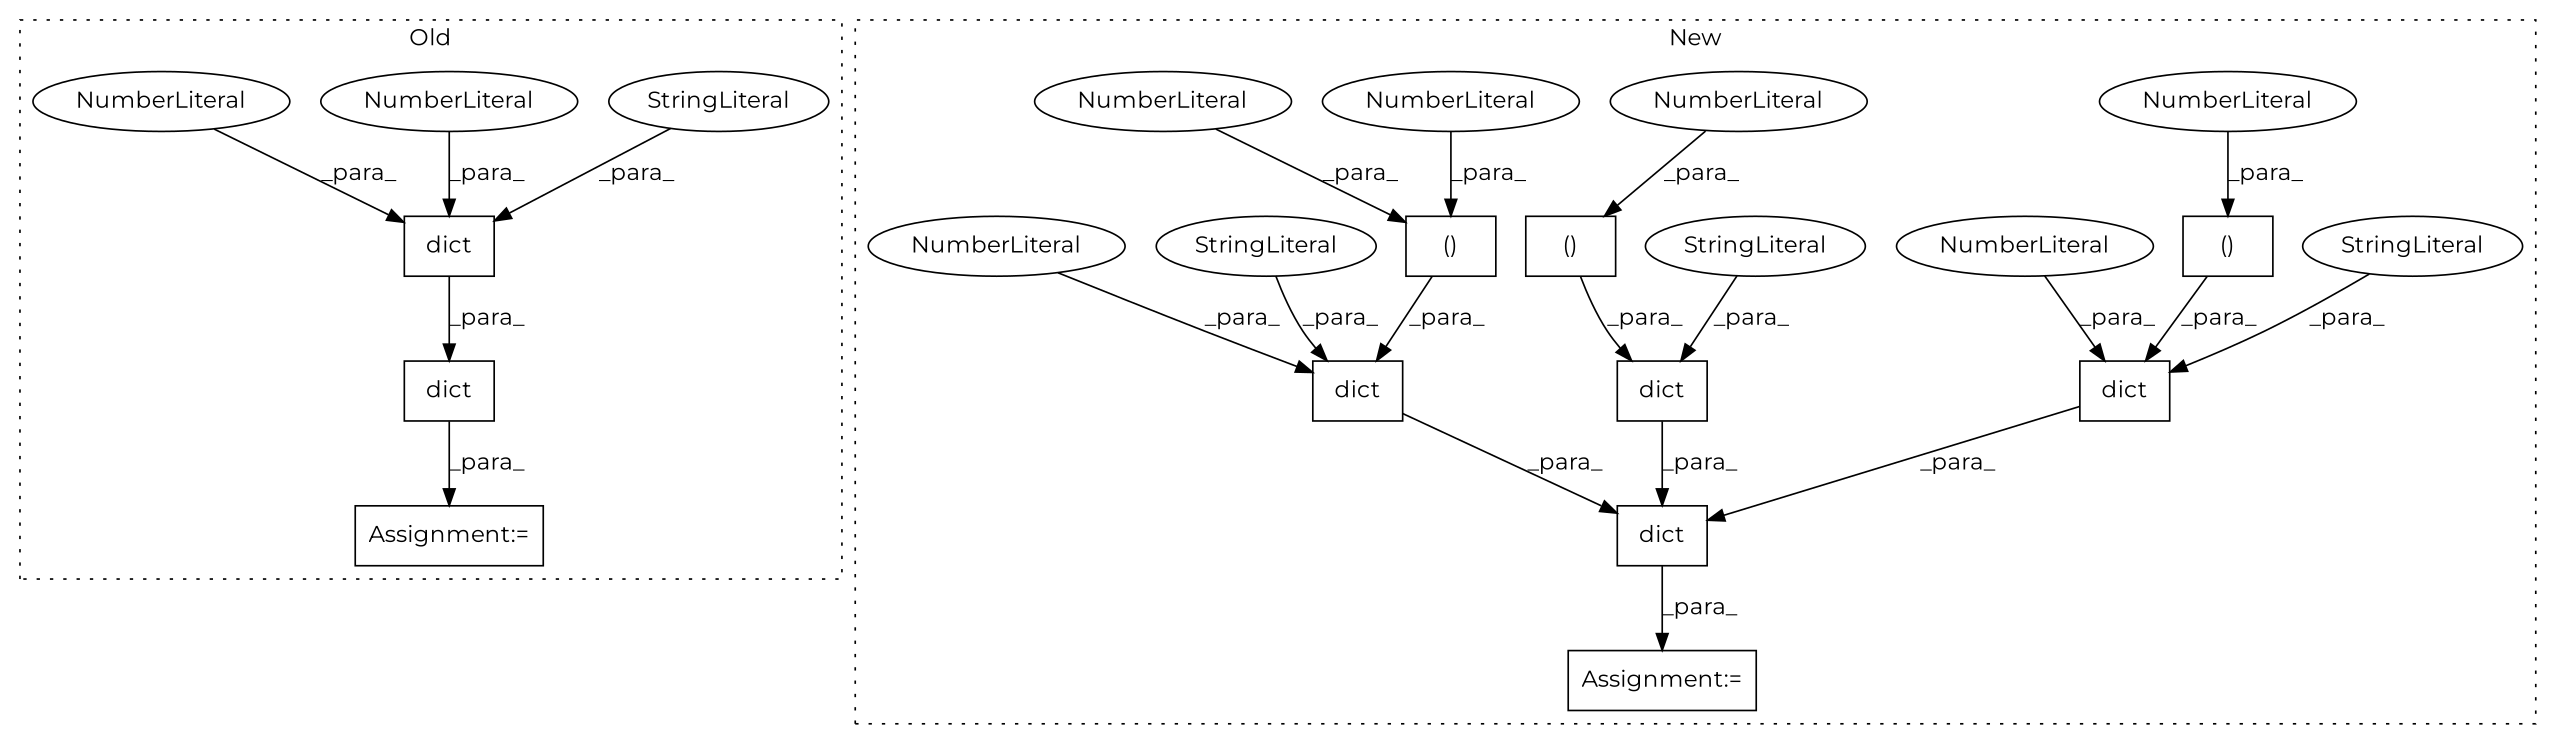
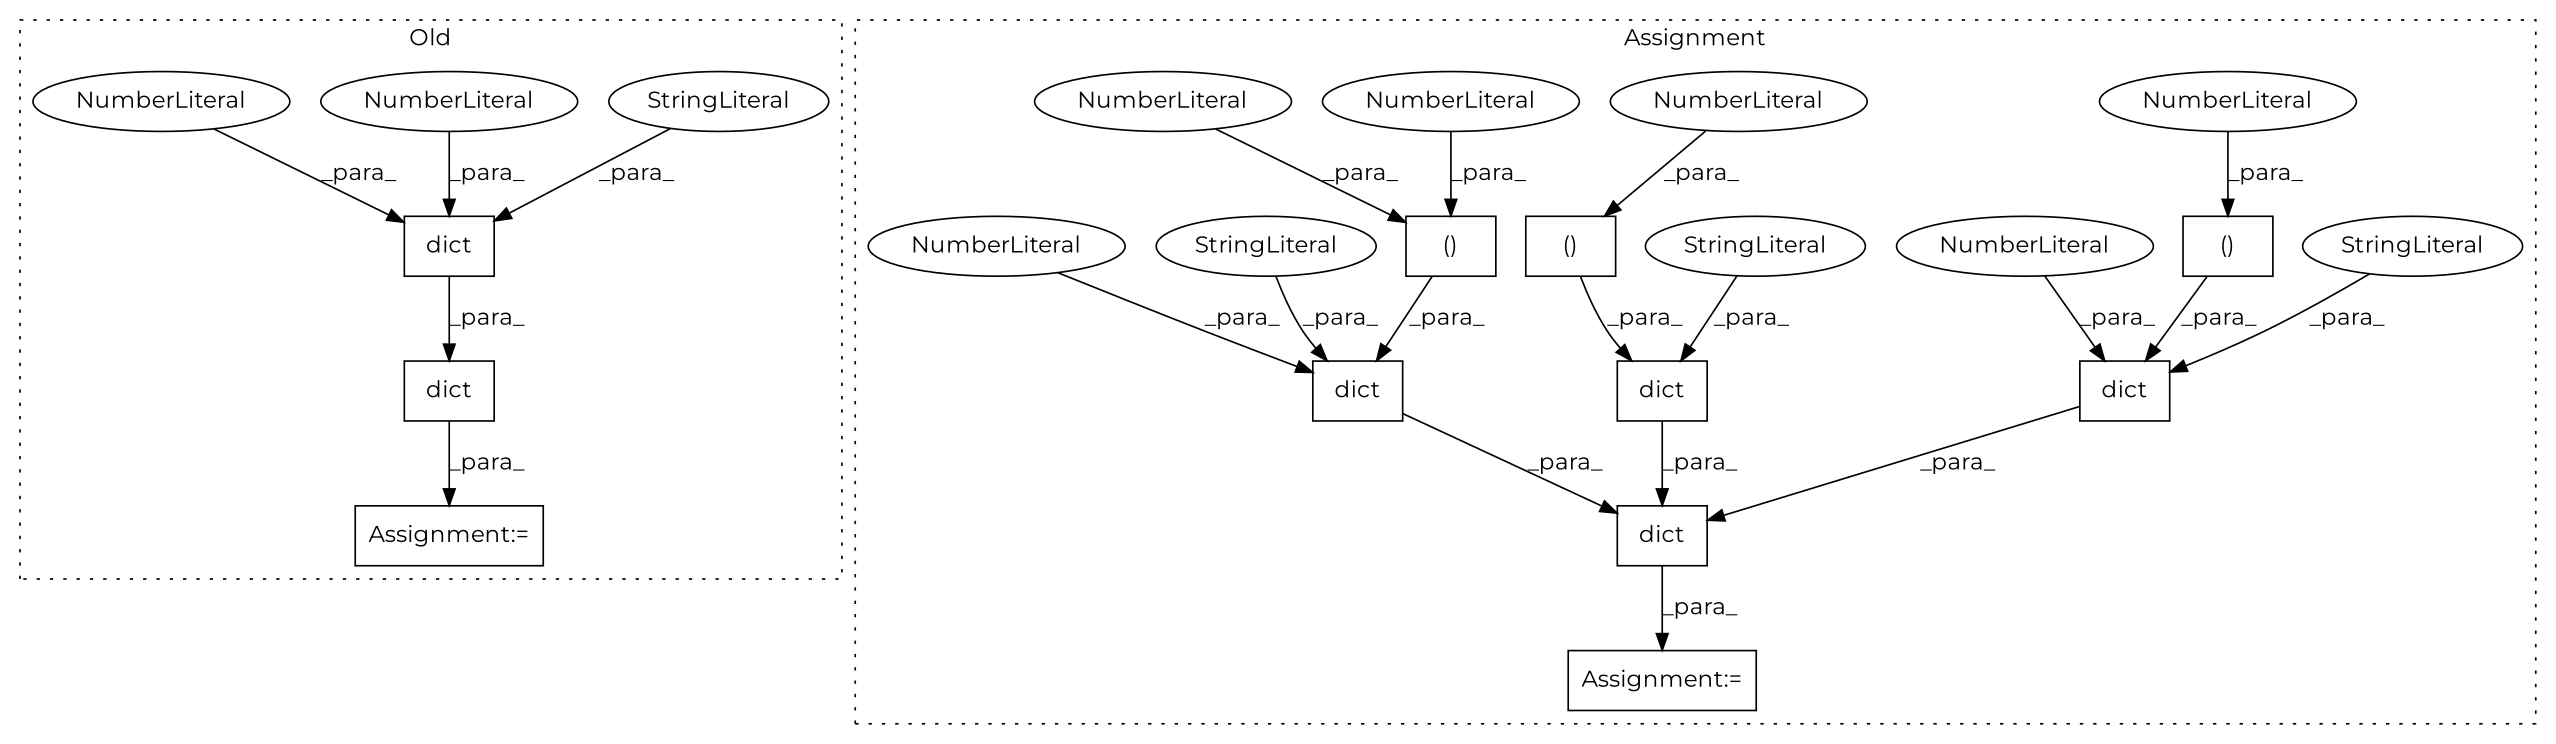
(1696, 39) -> (1696, 39)
